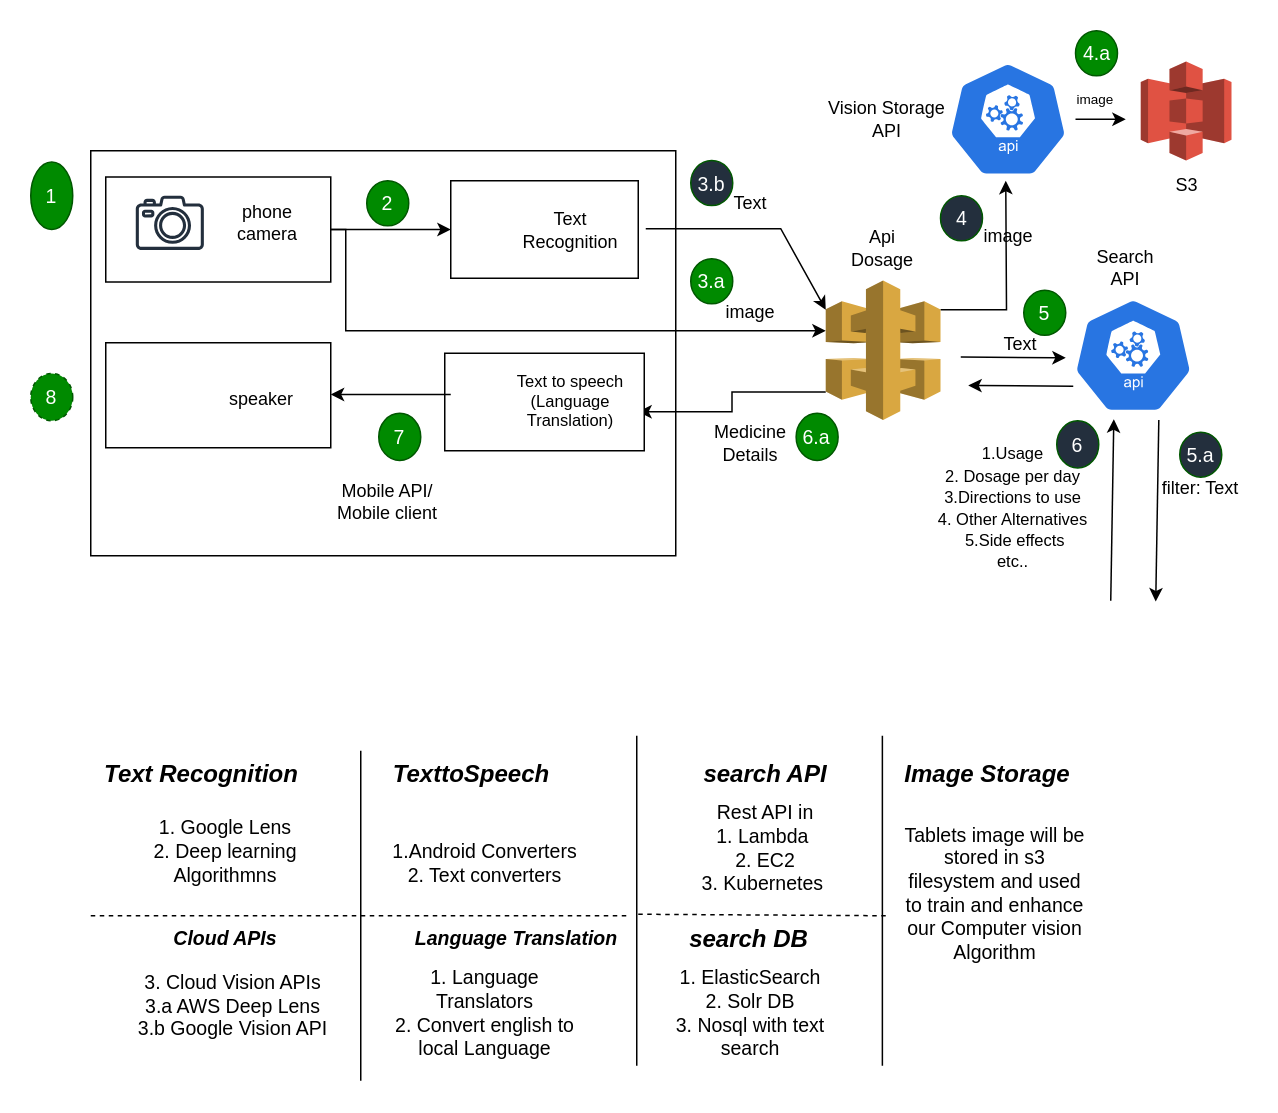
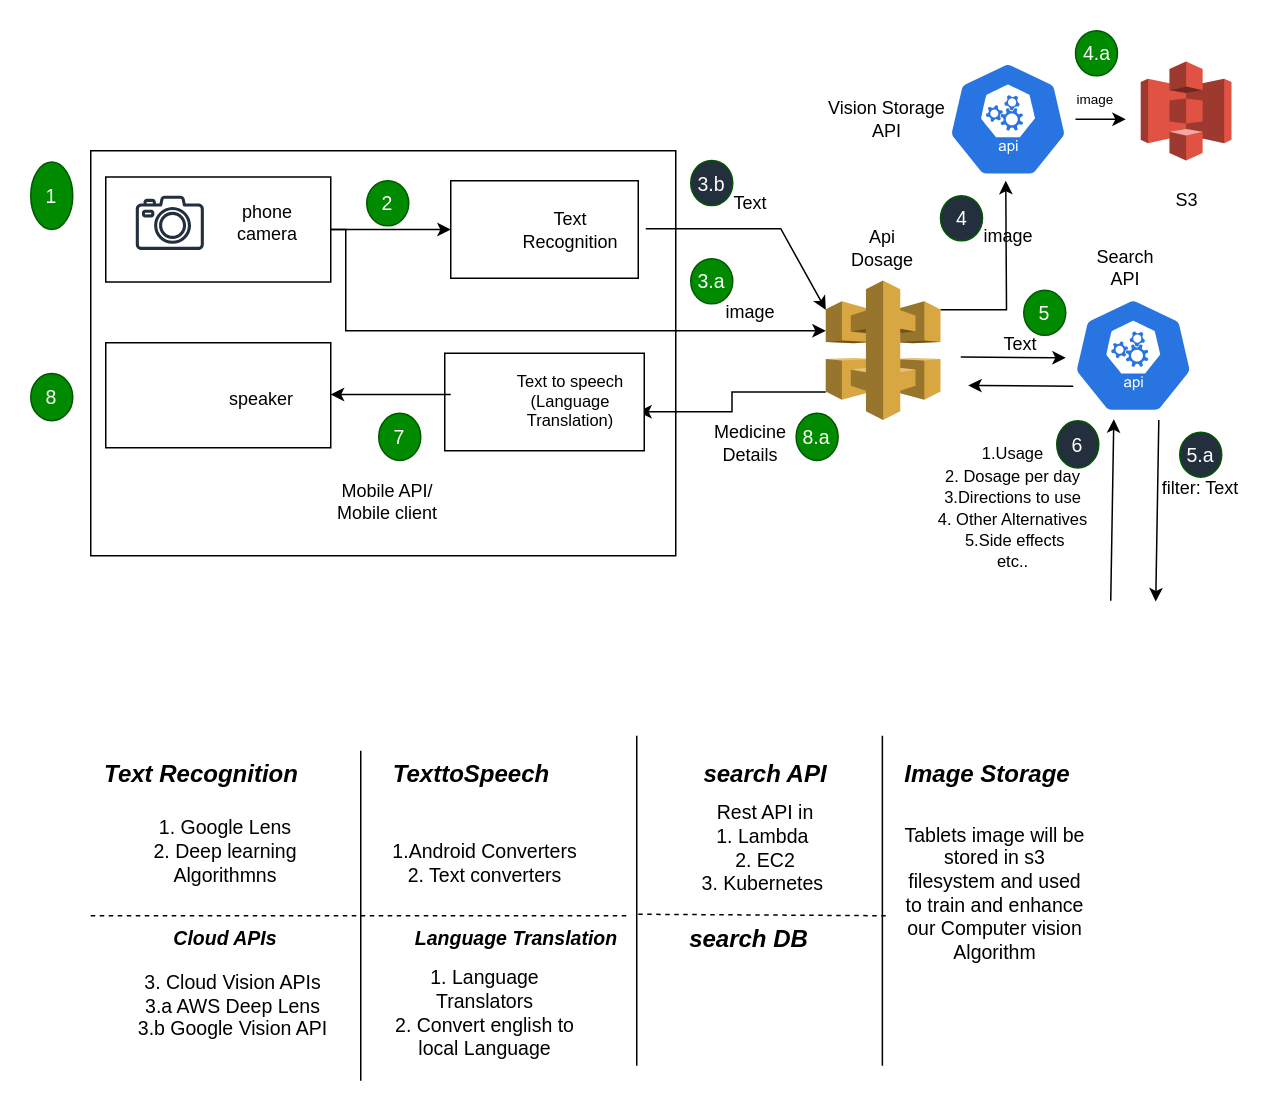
(1187, 185) -> (1187, 200)
(52, 397) -> (52, 397)
(817, 437) -> (817, 437)
(751, 1013) -> none
